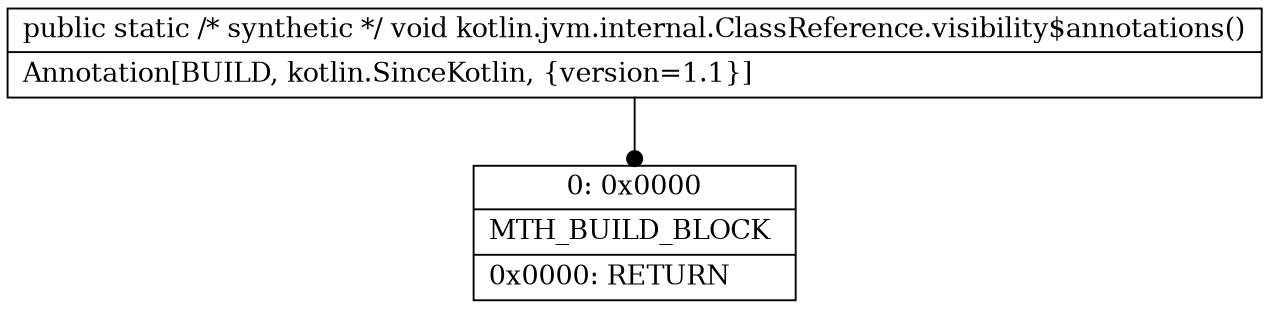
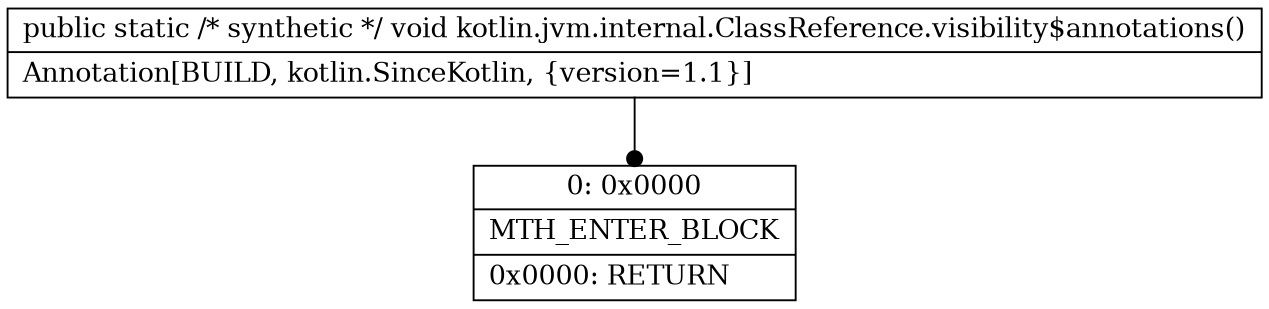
(630, 231) -> (635, 231)
